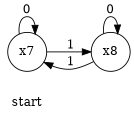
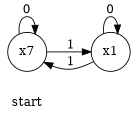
(111, 52) -> (111, 52)
